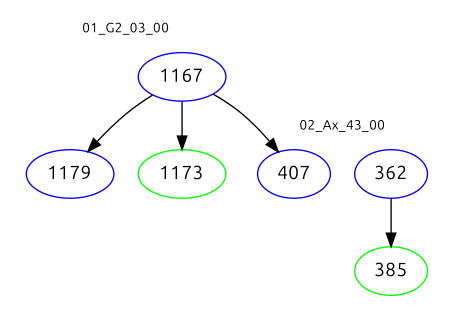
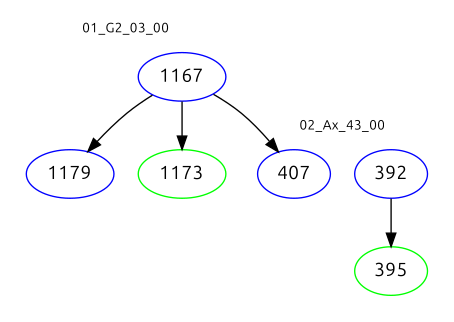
(391, 174) -> (391, 174)
(391, 271) -> (391, 271)
